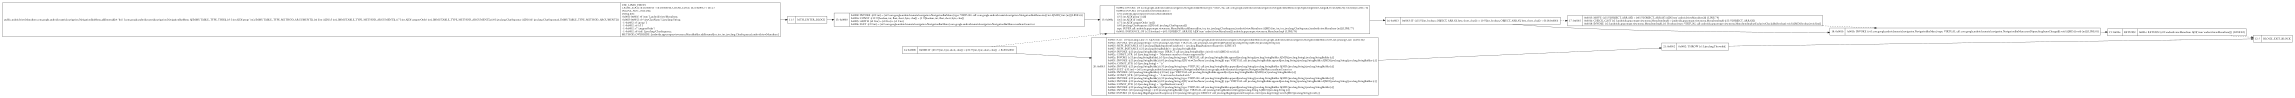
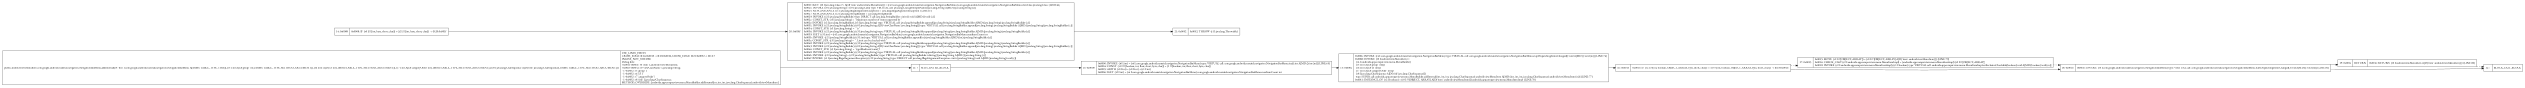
(1048, 40) -> none
(1990, 43) -> (2406, 69)
